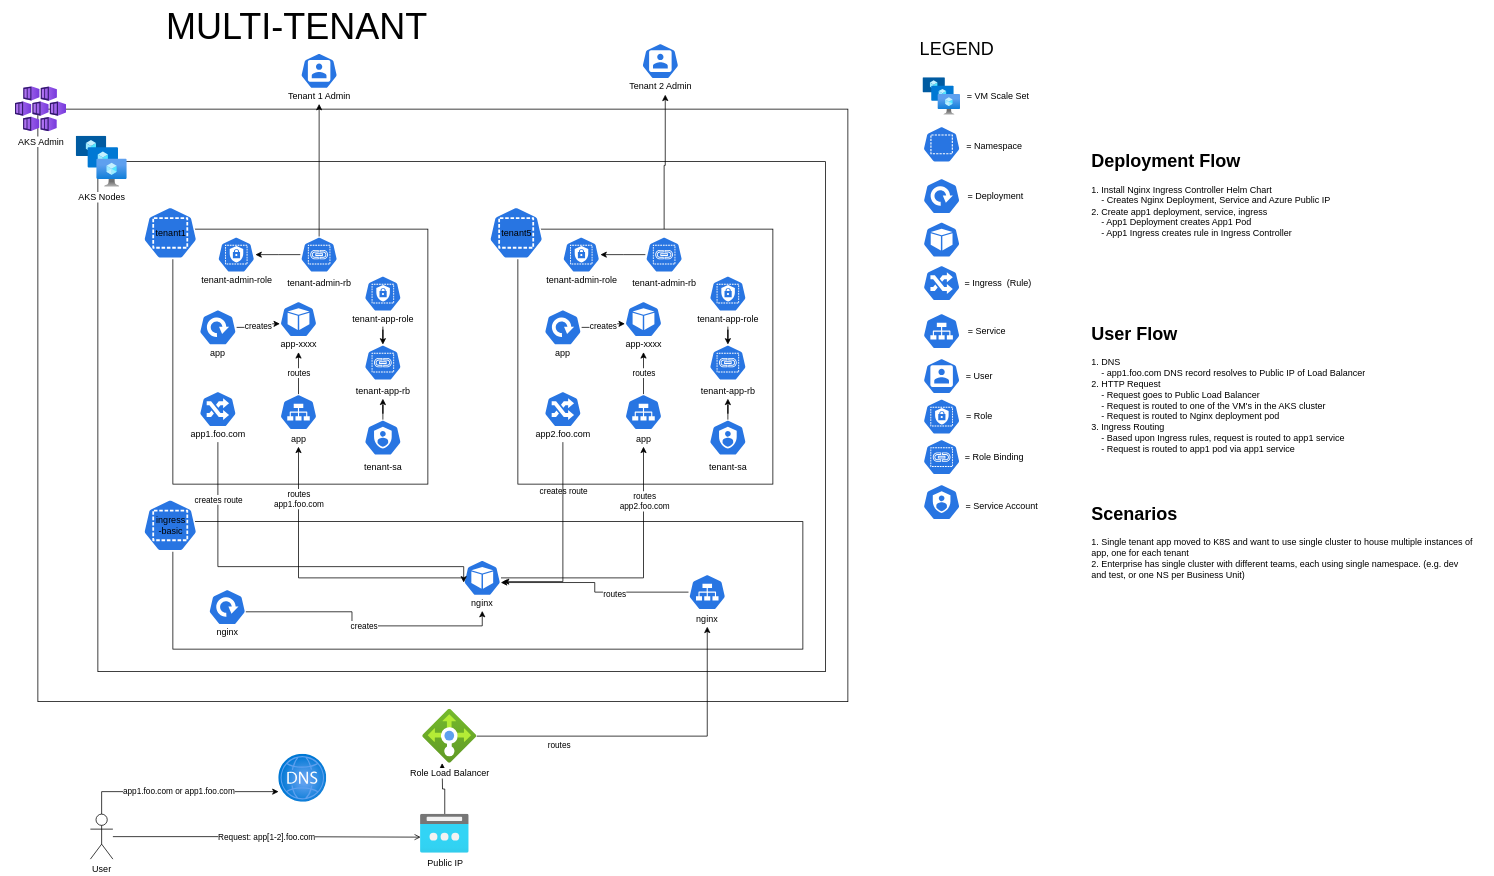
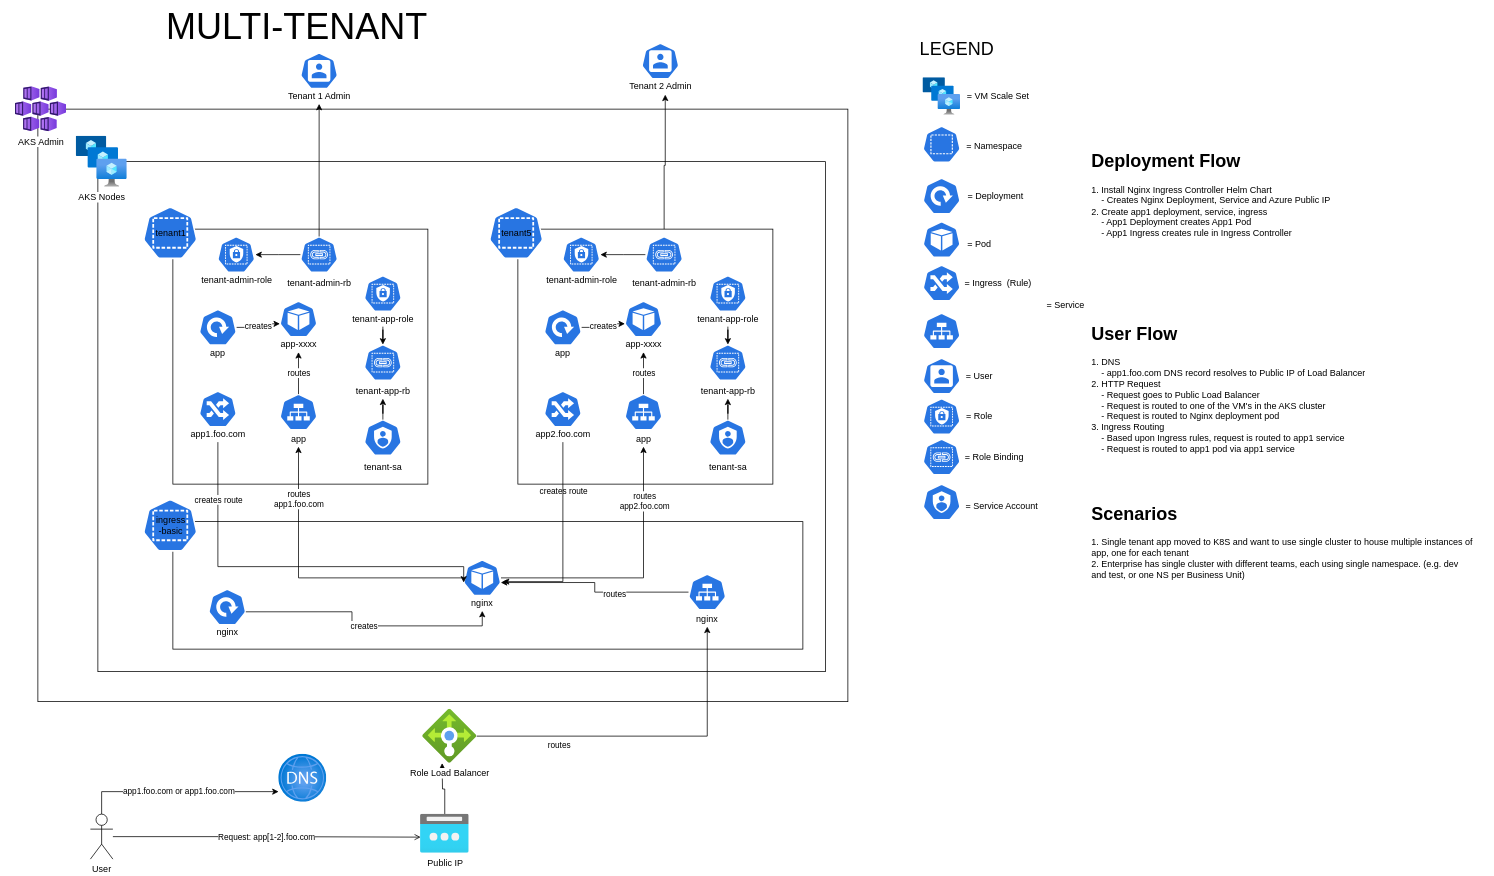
none -> (979, 244)
(987, 331) -> (1065, 305)
